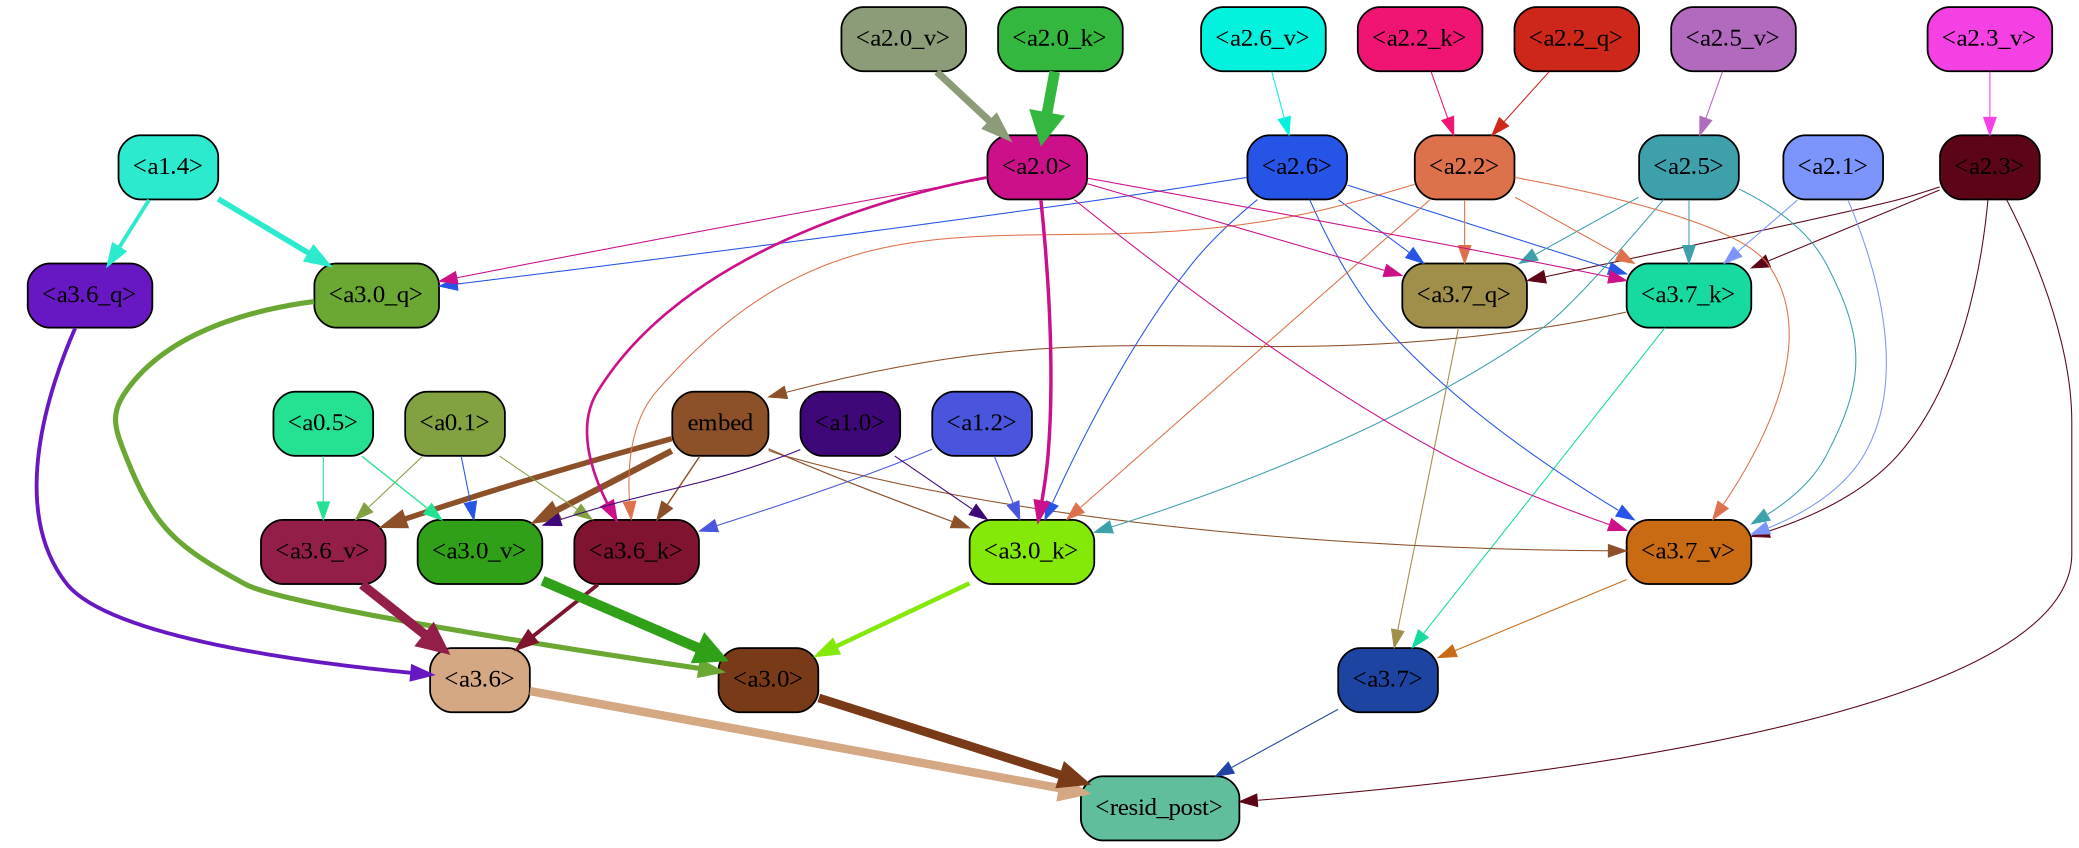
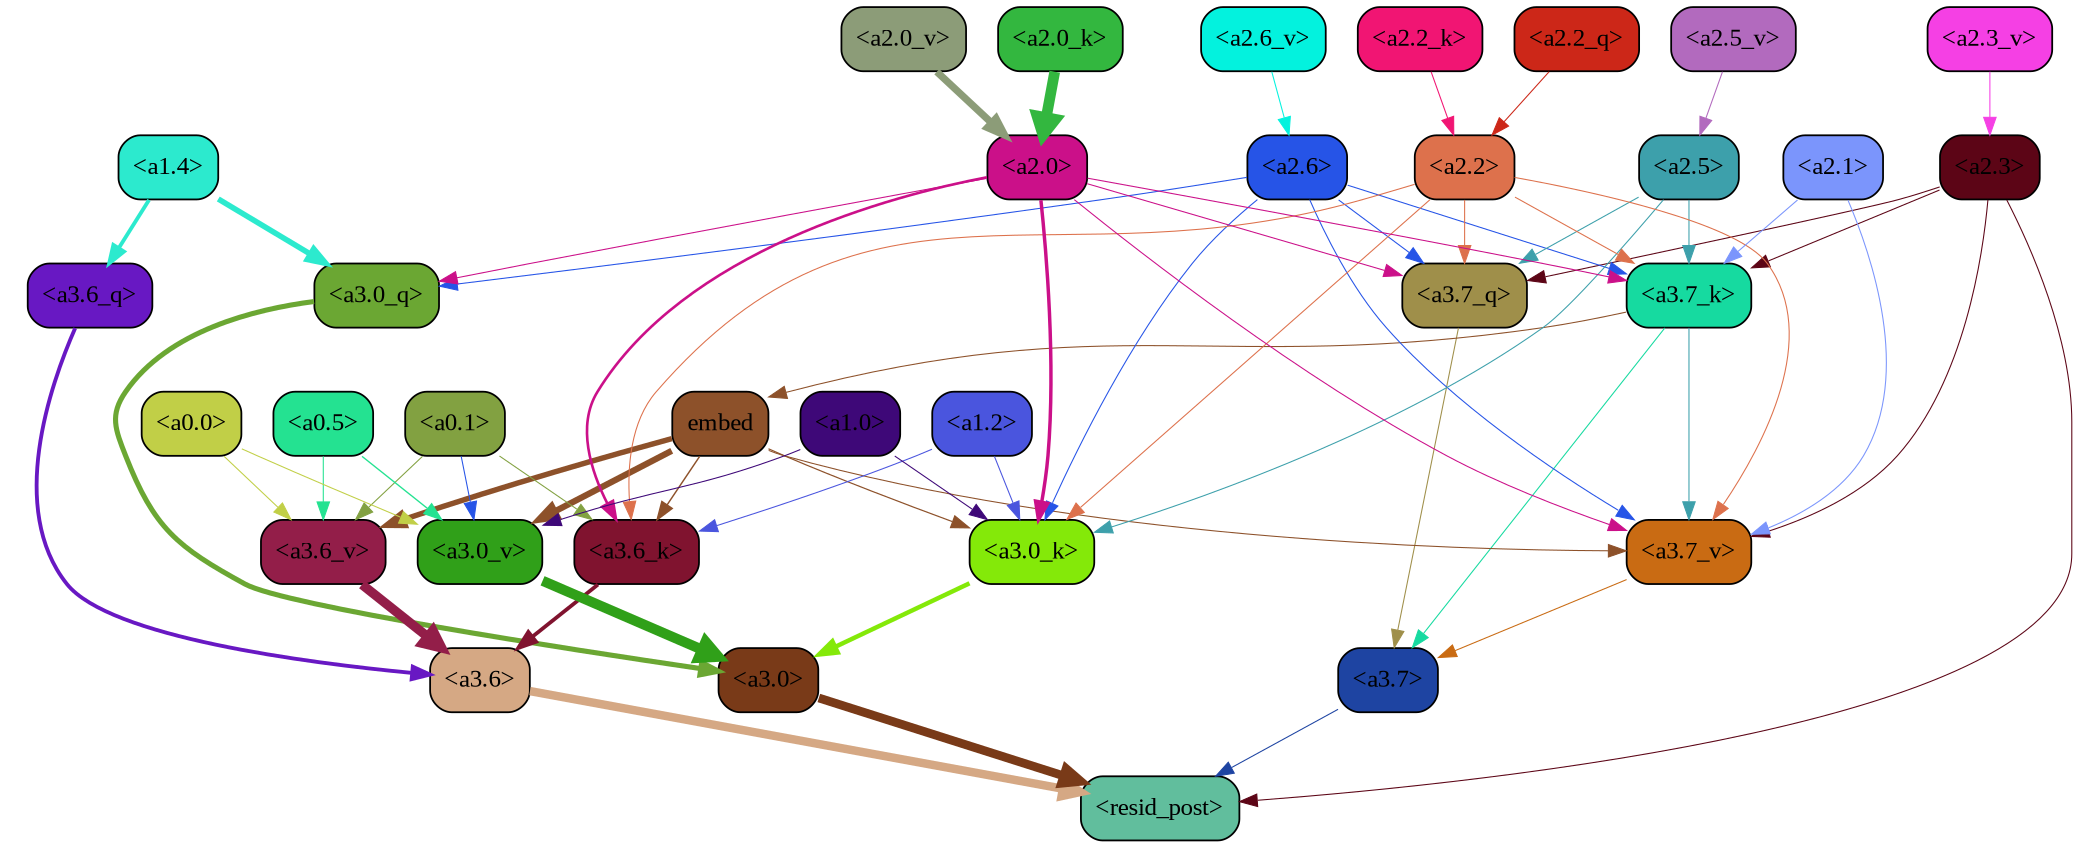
(1855, 343) -> (1689, 415)
none -> (192, 424)
